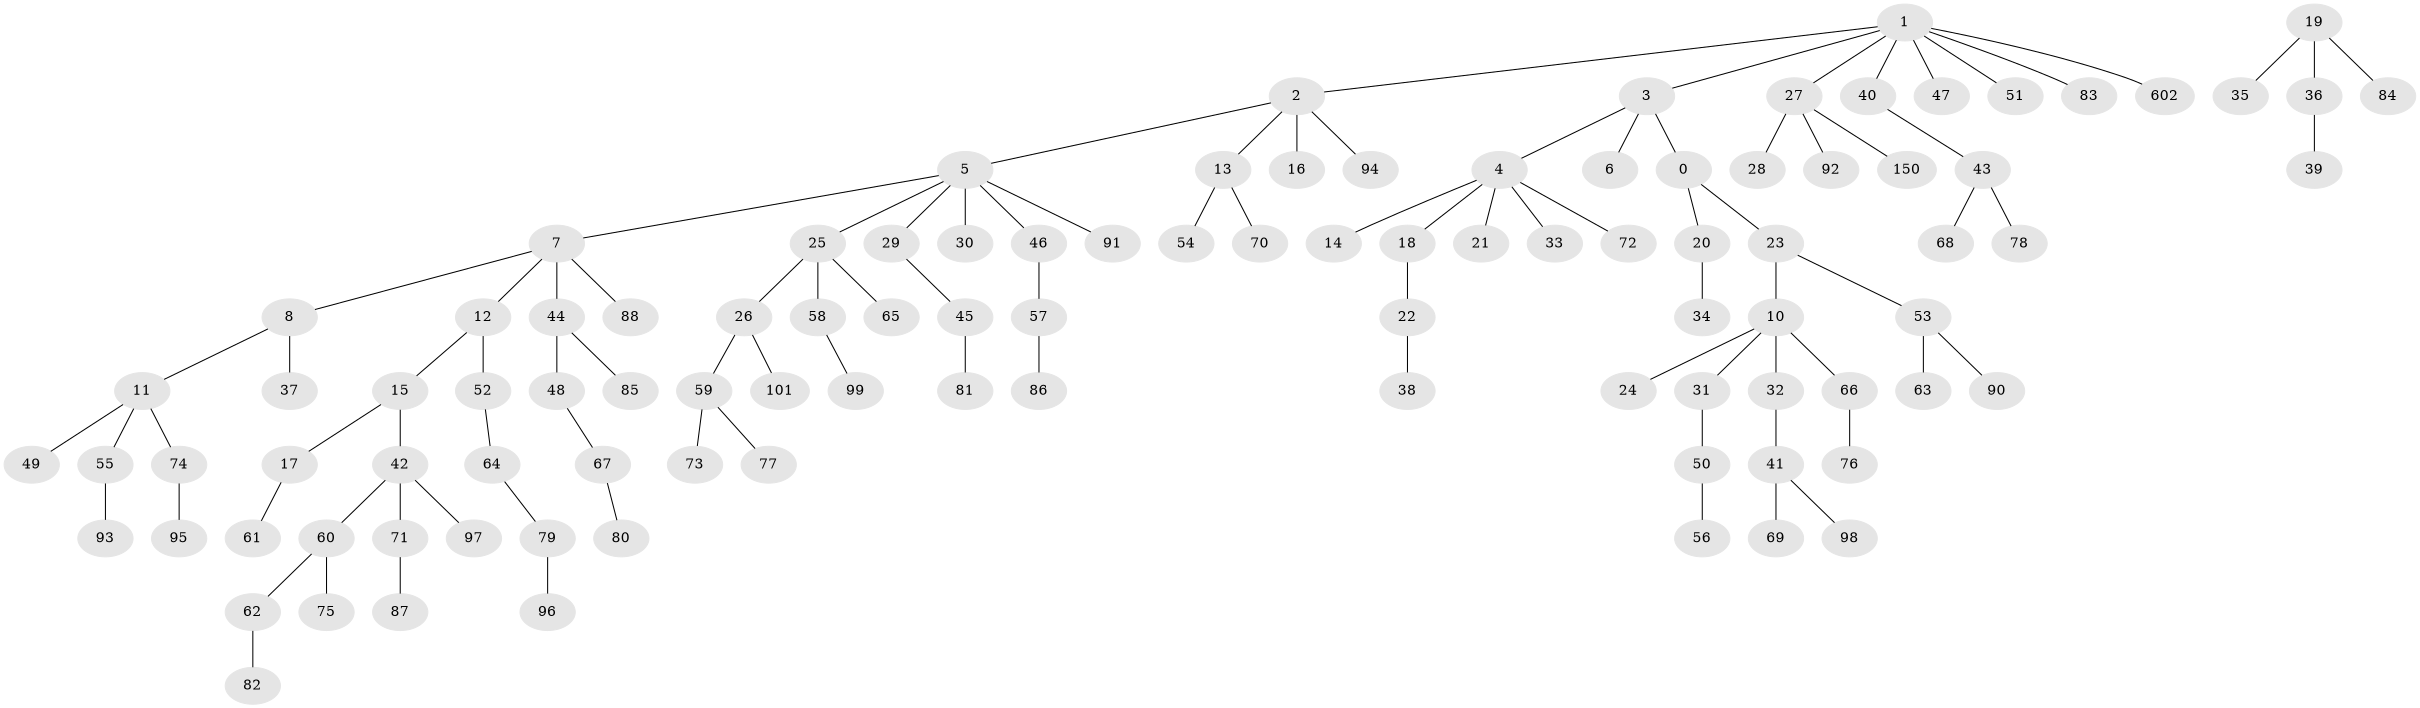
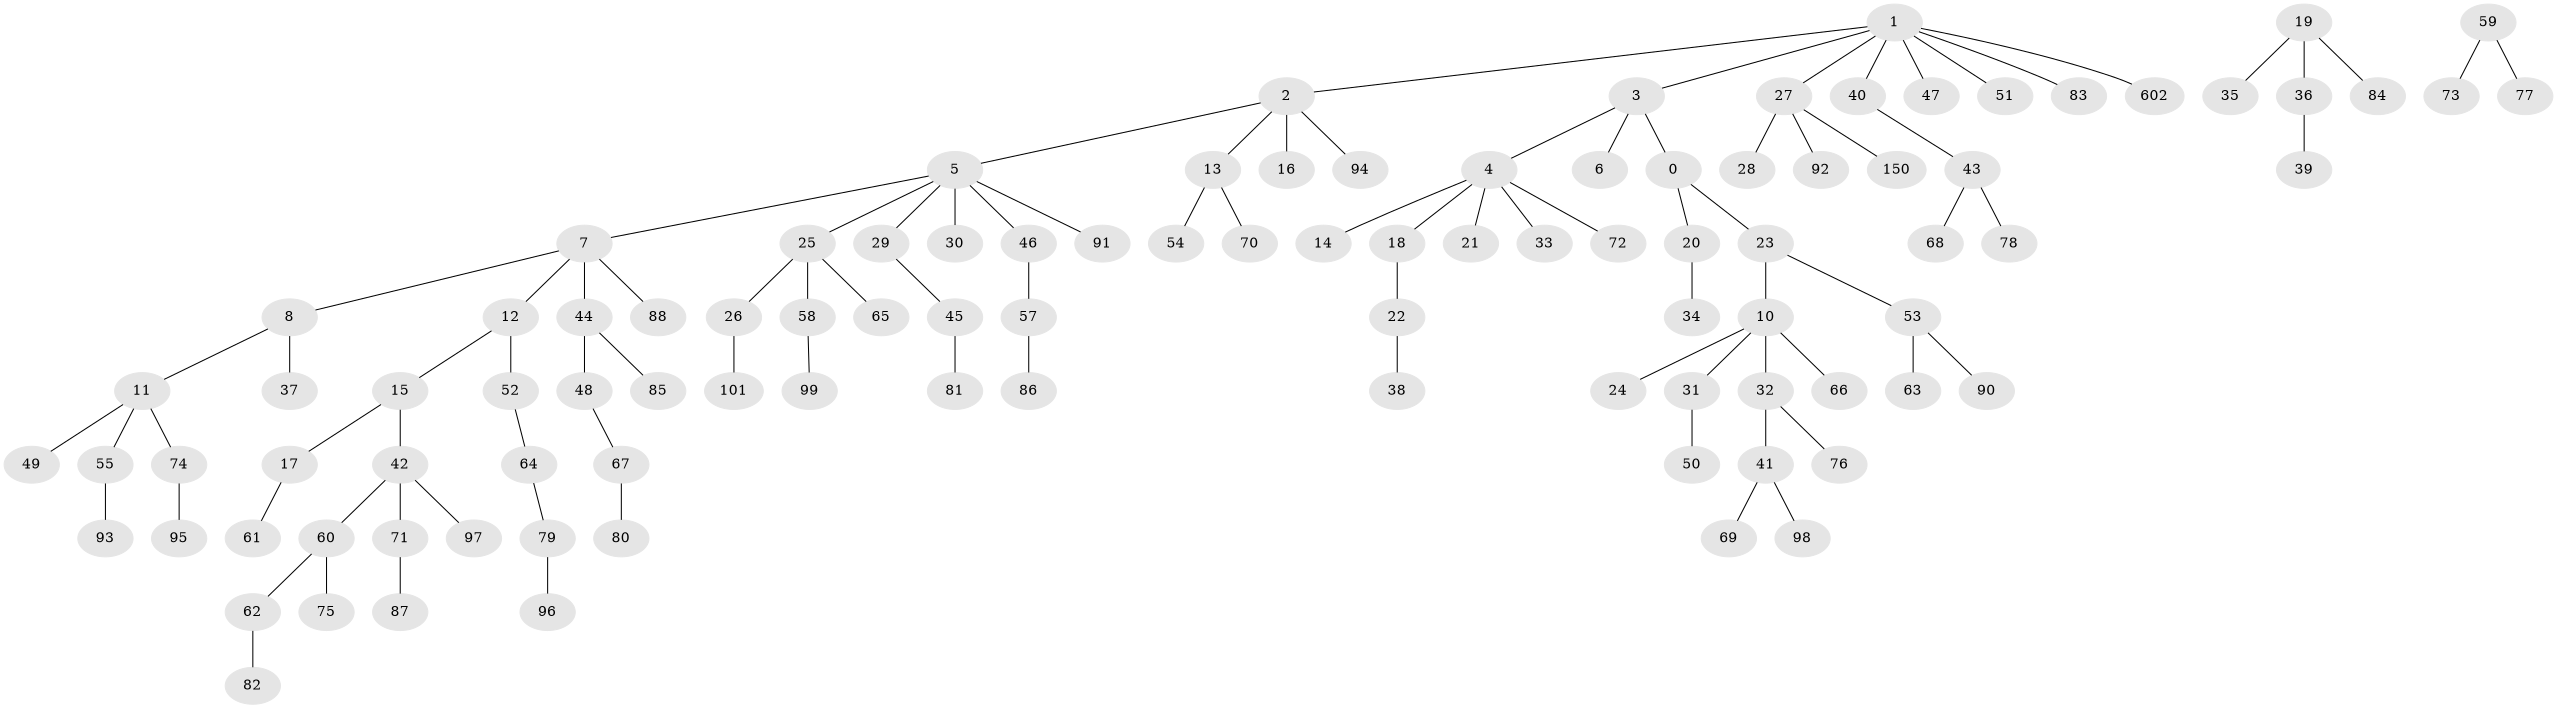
(724, 354) -> none
(1850, 428) -> (1802, 428)
(1702, 538) -> none
